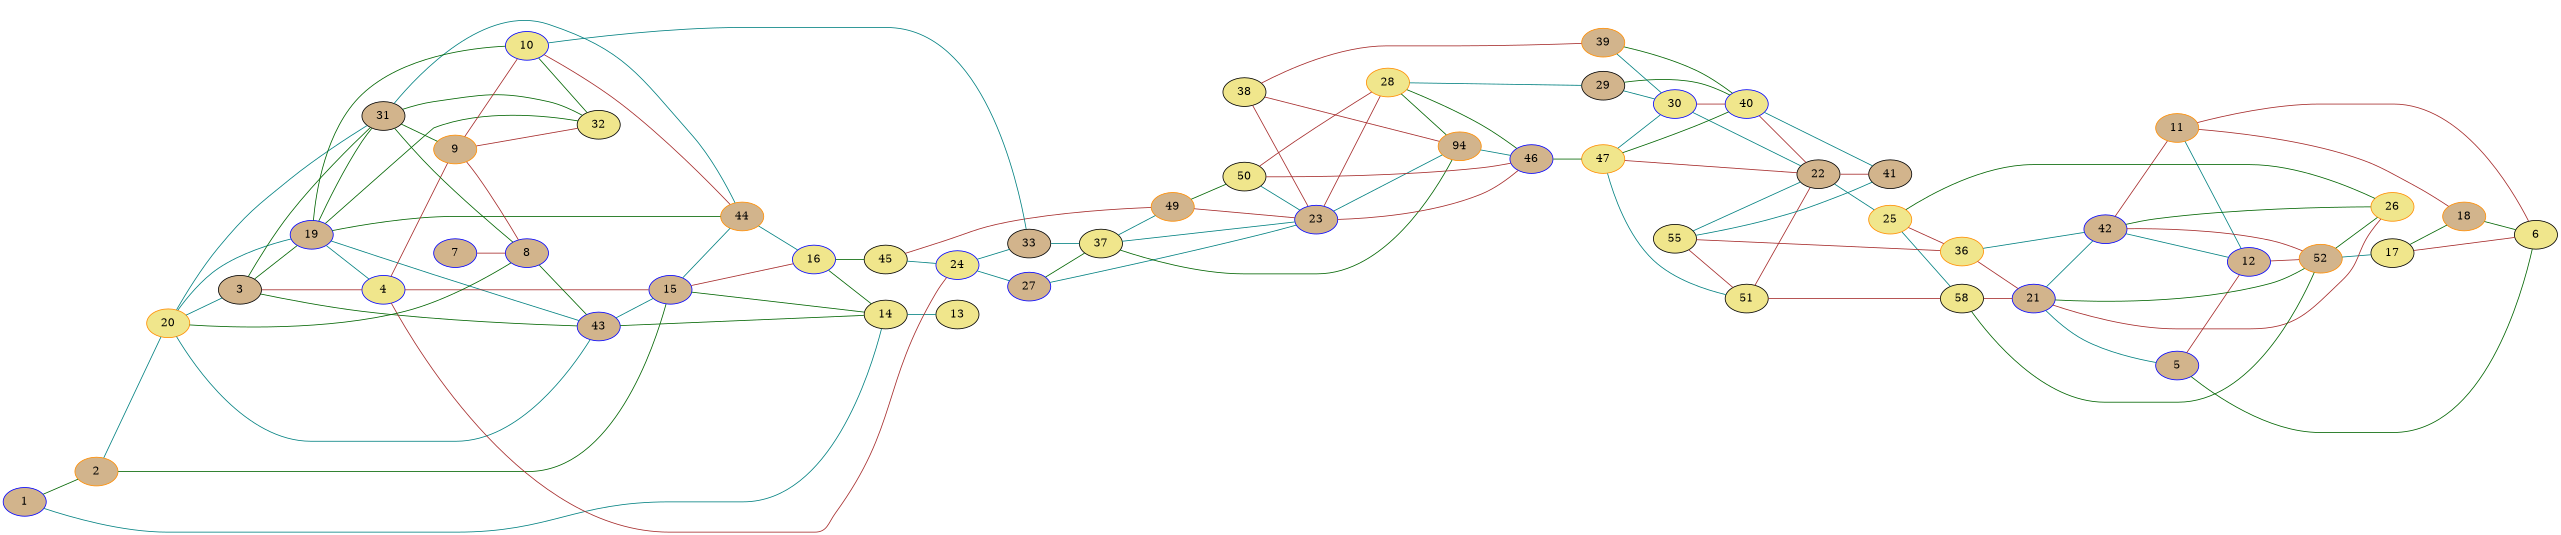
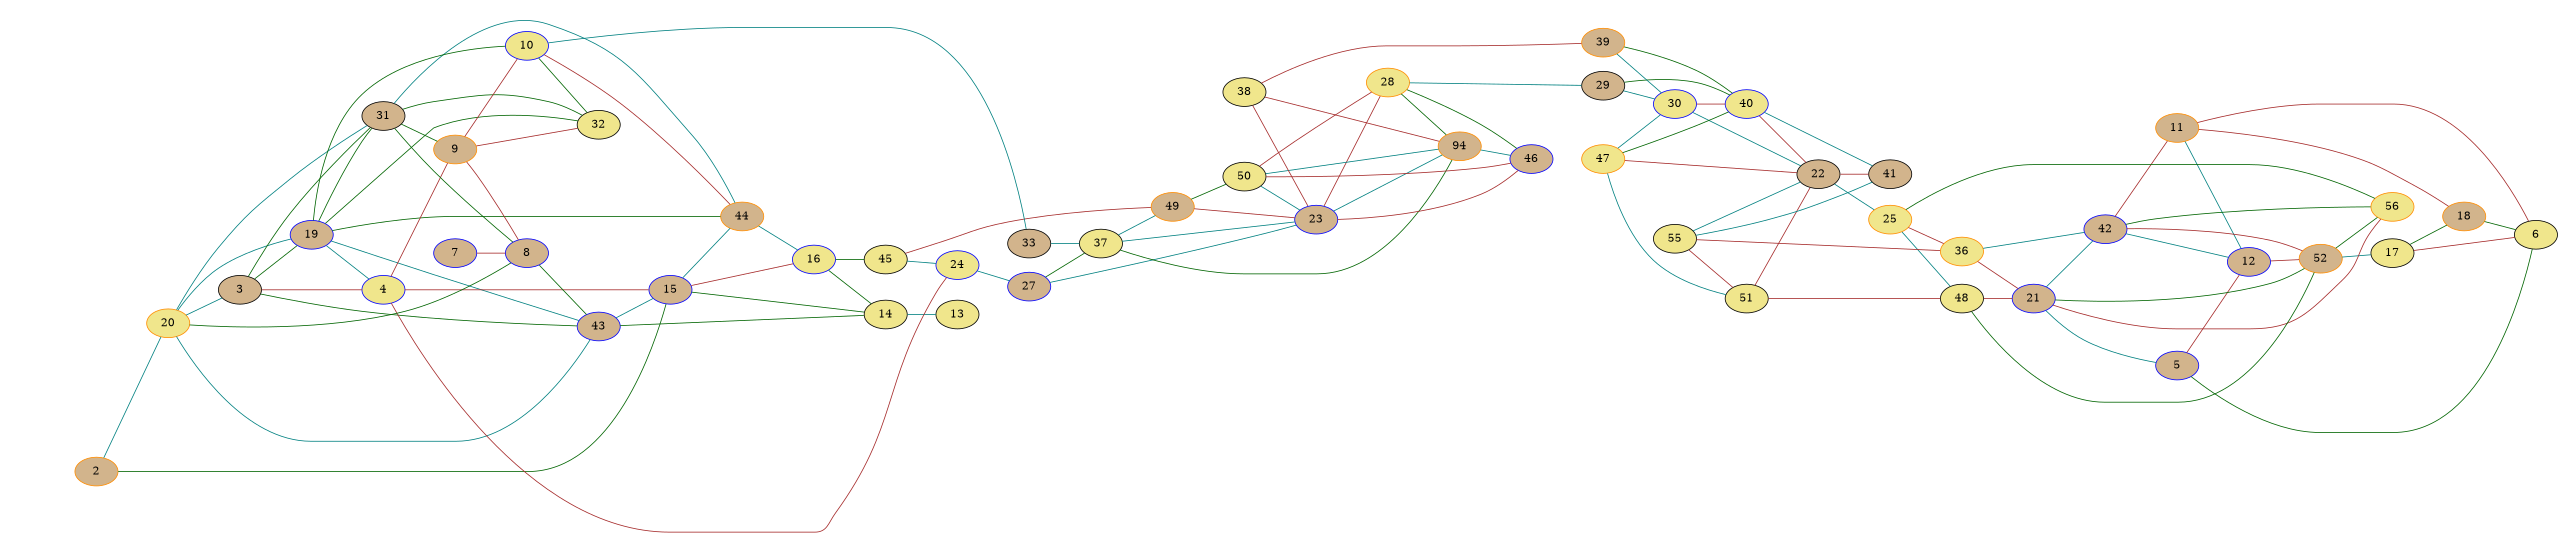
(1567, 159) -> none
none -> (1356, 161)
(2392, 207) -> (2392, 207)
(993, 254) -> none
(1962, 299) -> (1962, 299)
(25, 502) -> none
